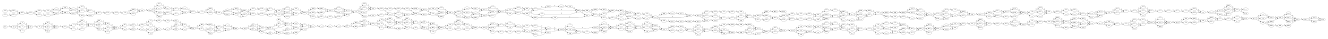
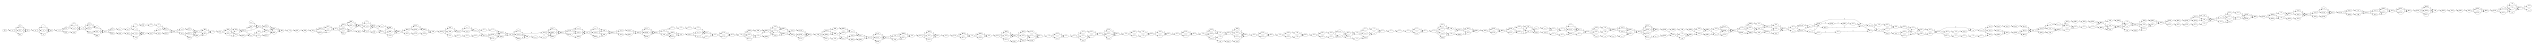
none -> (1280, 35)
